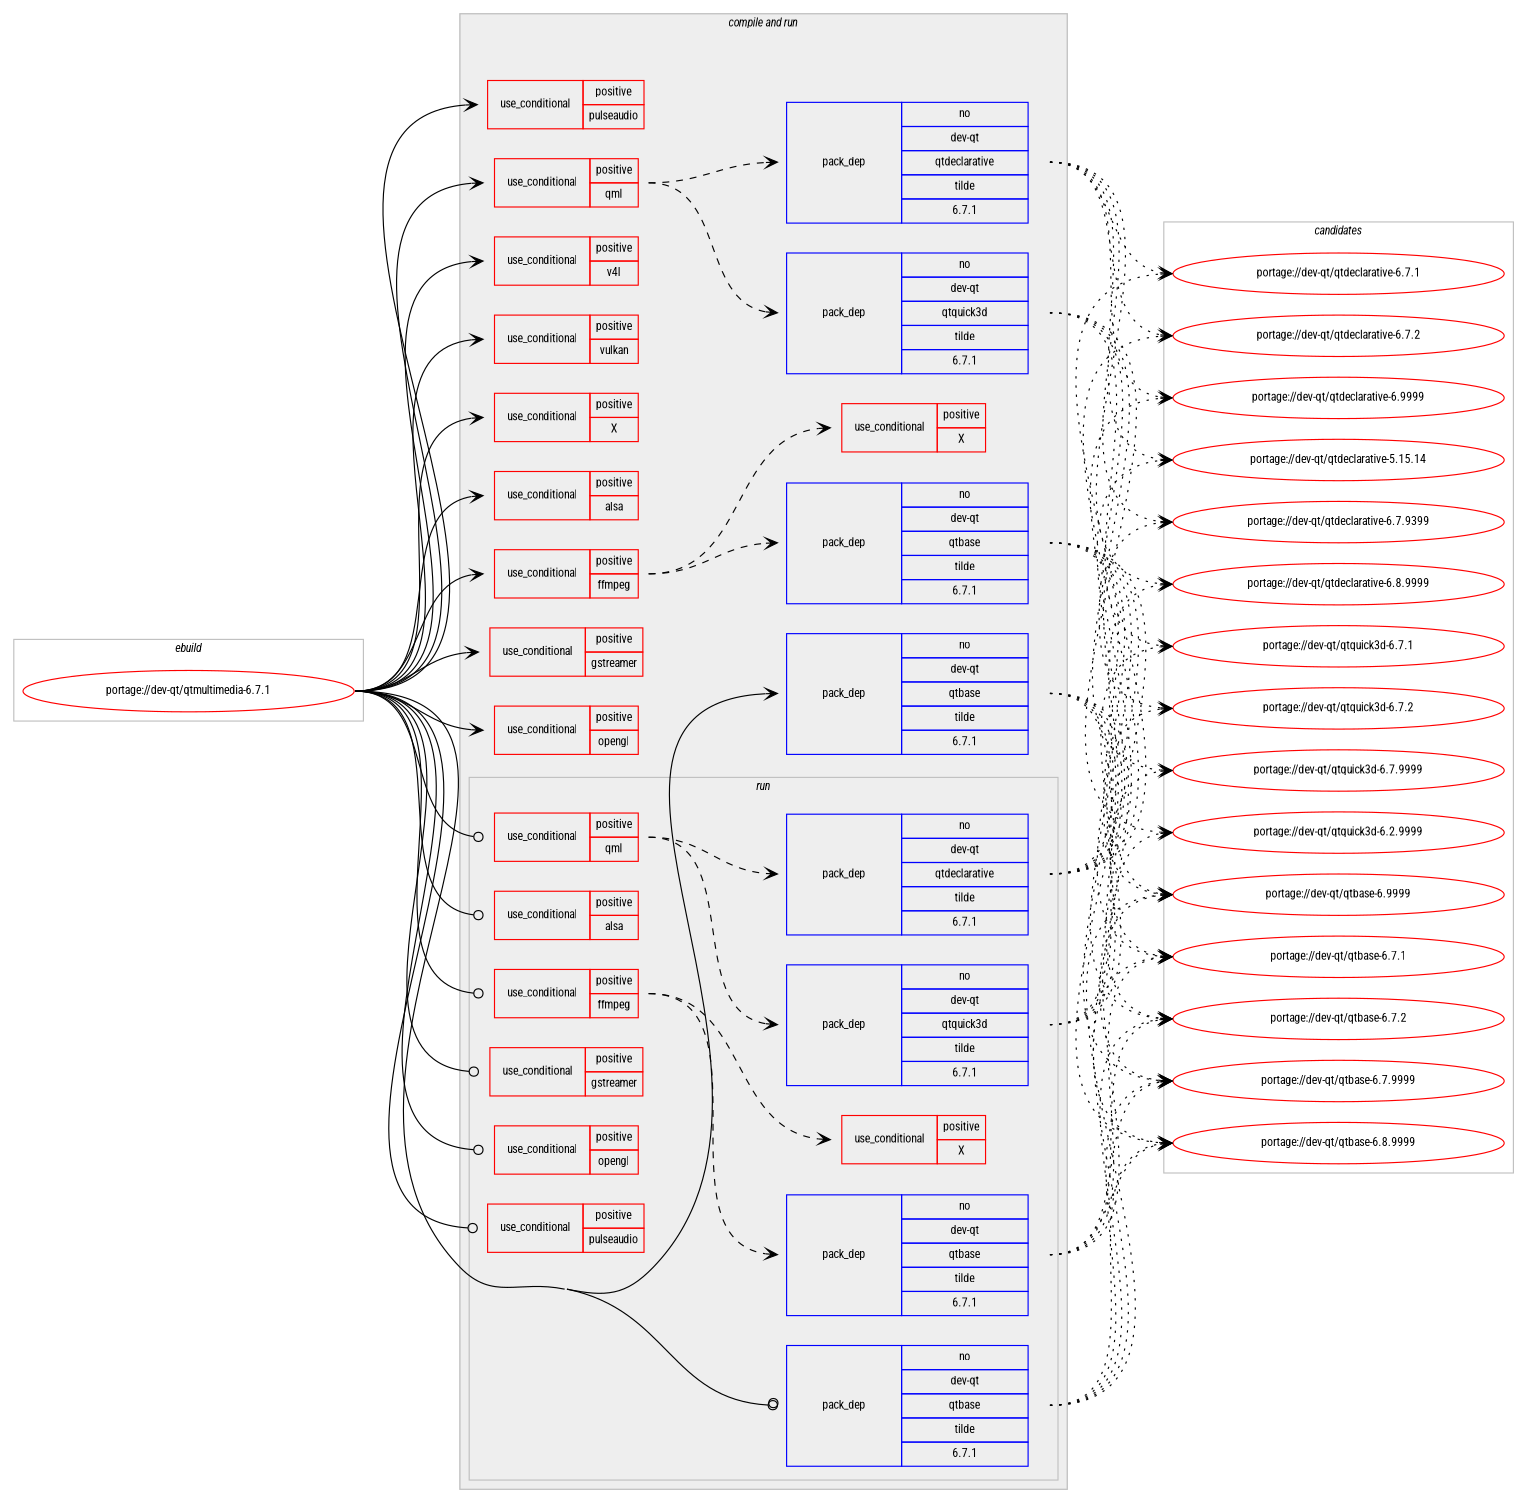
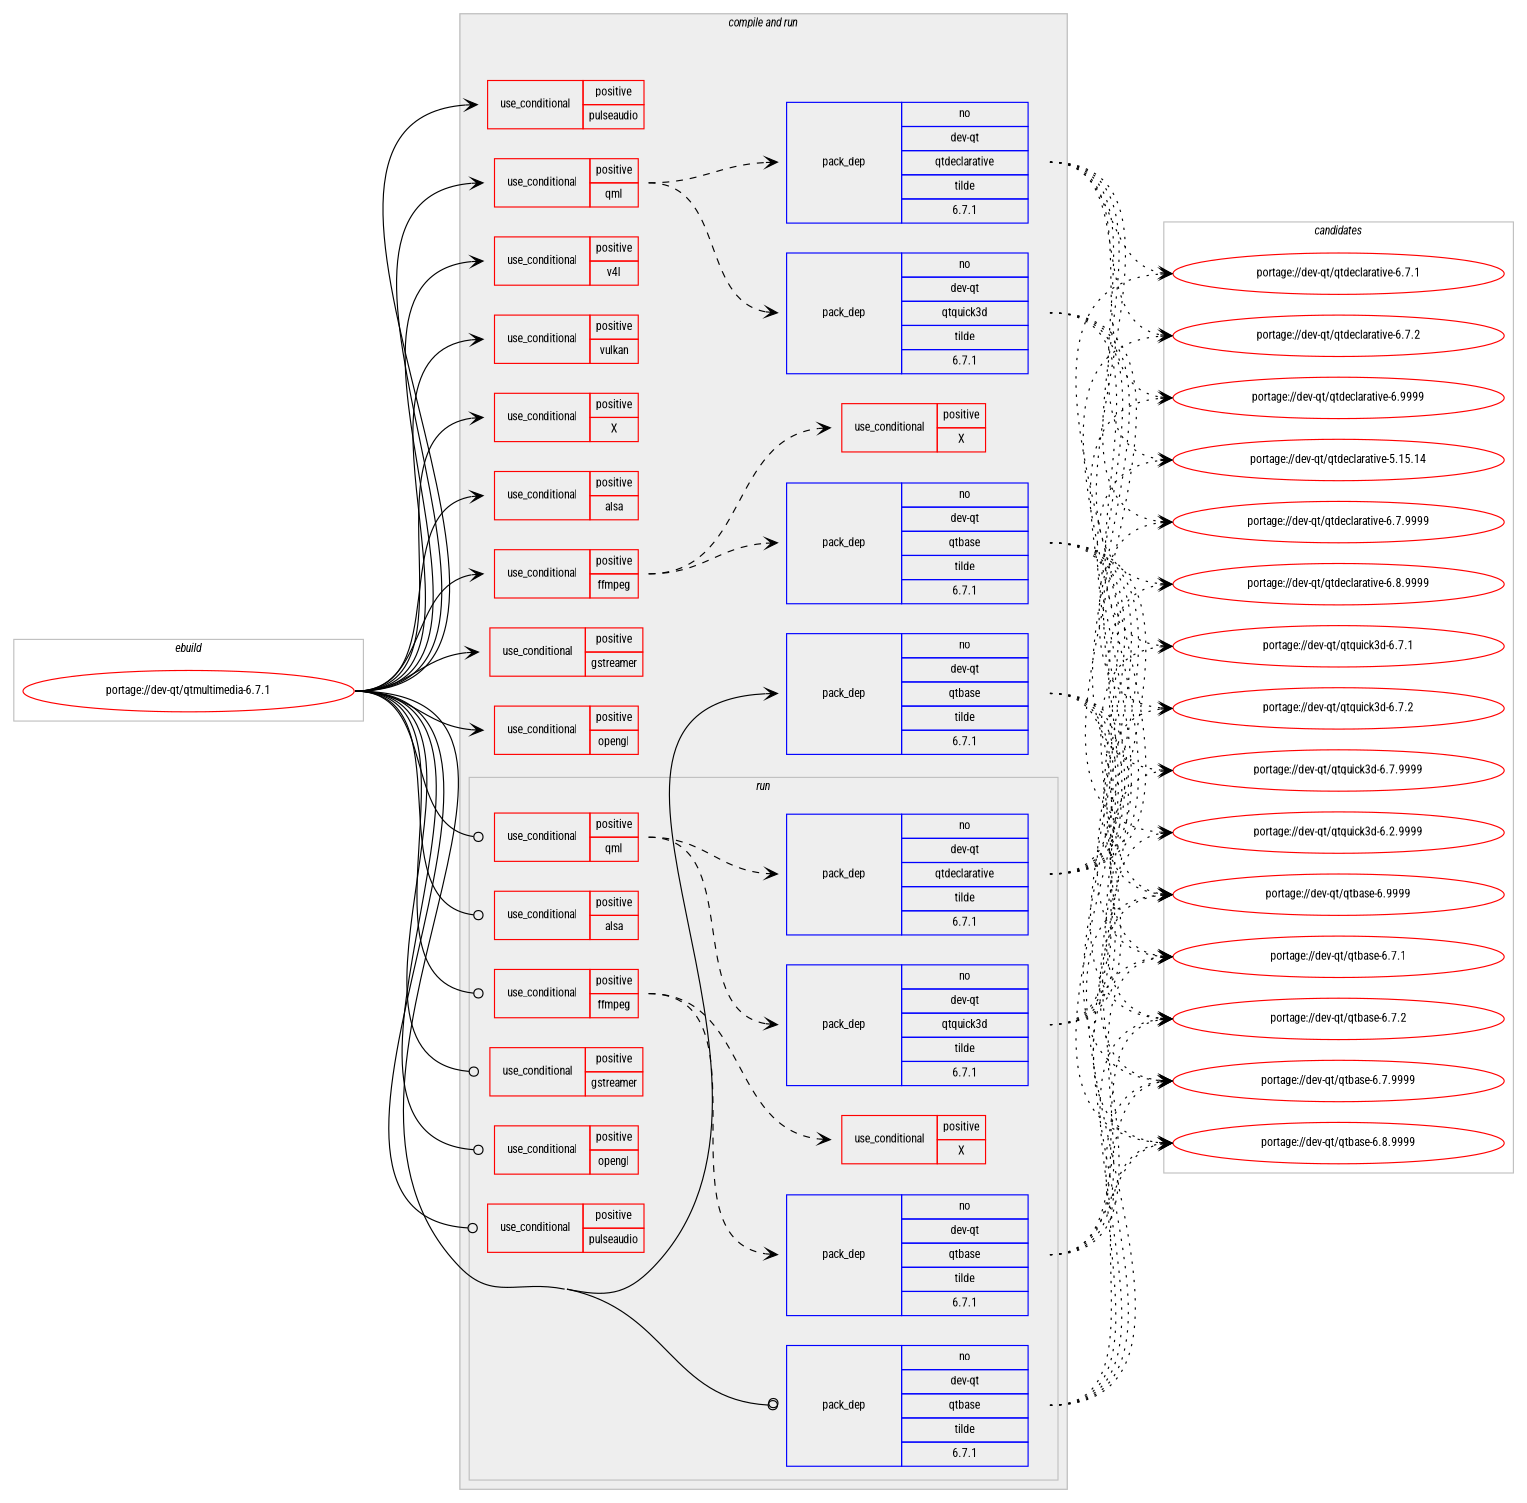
(1339, 522) -> (1339, 522)
